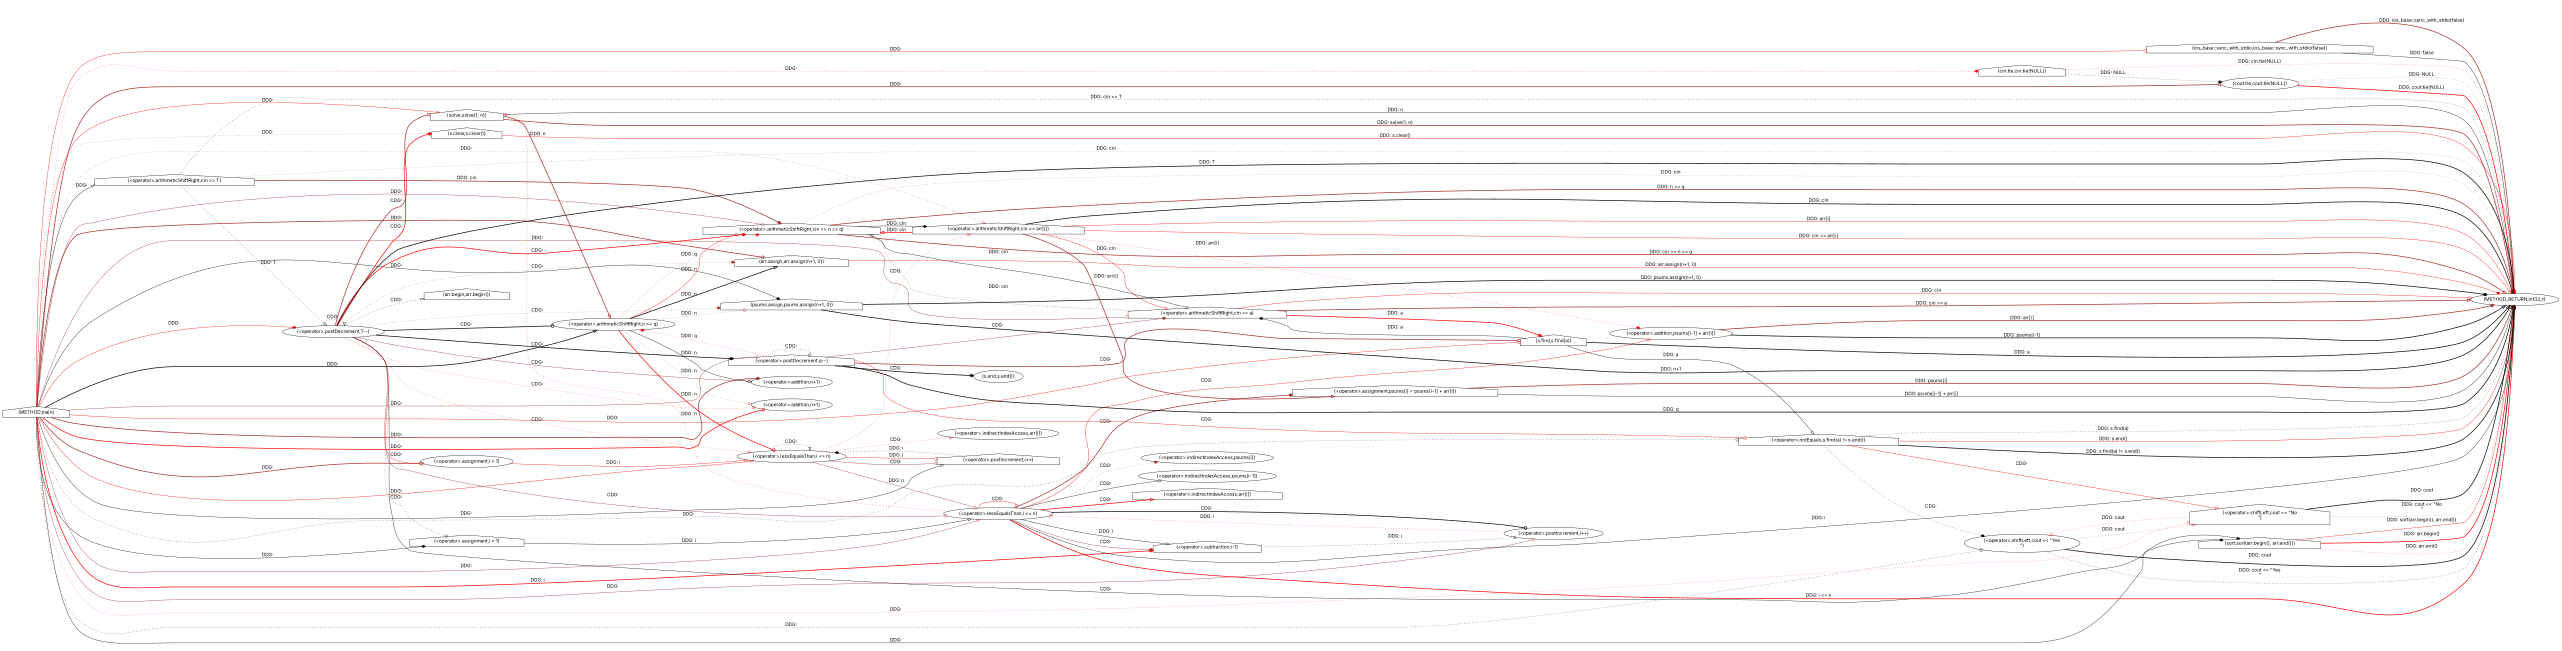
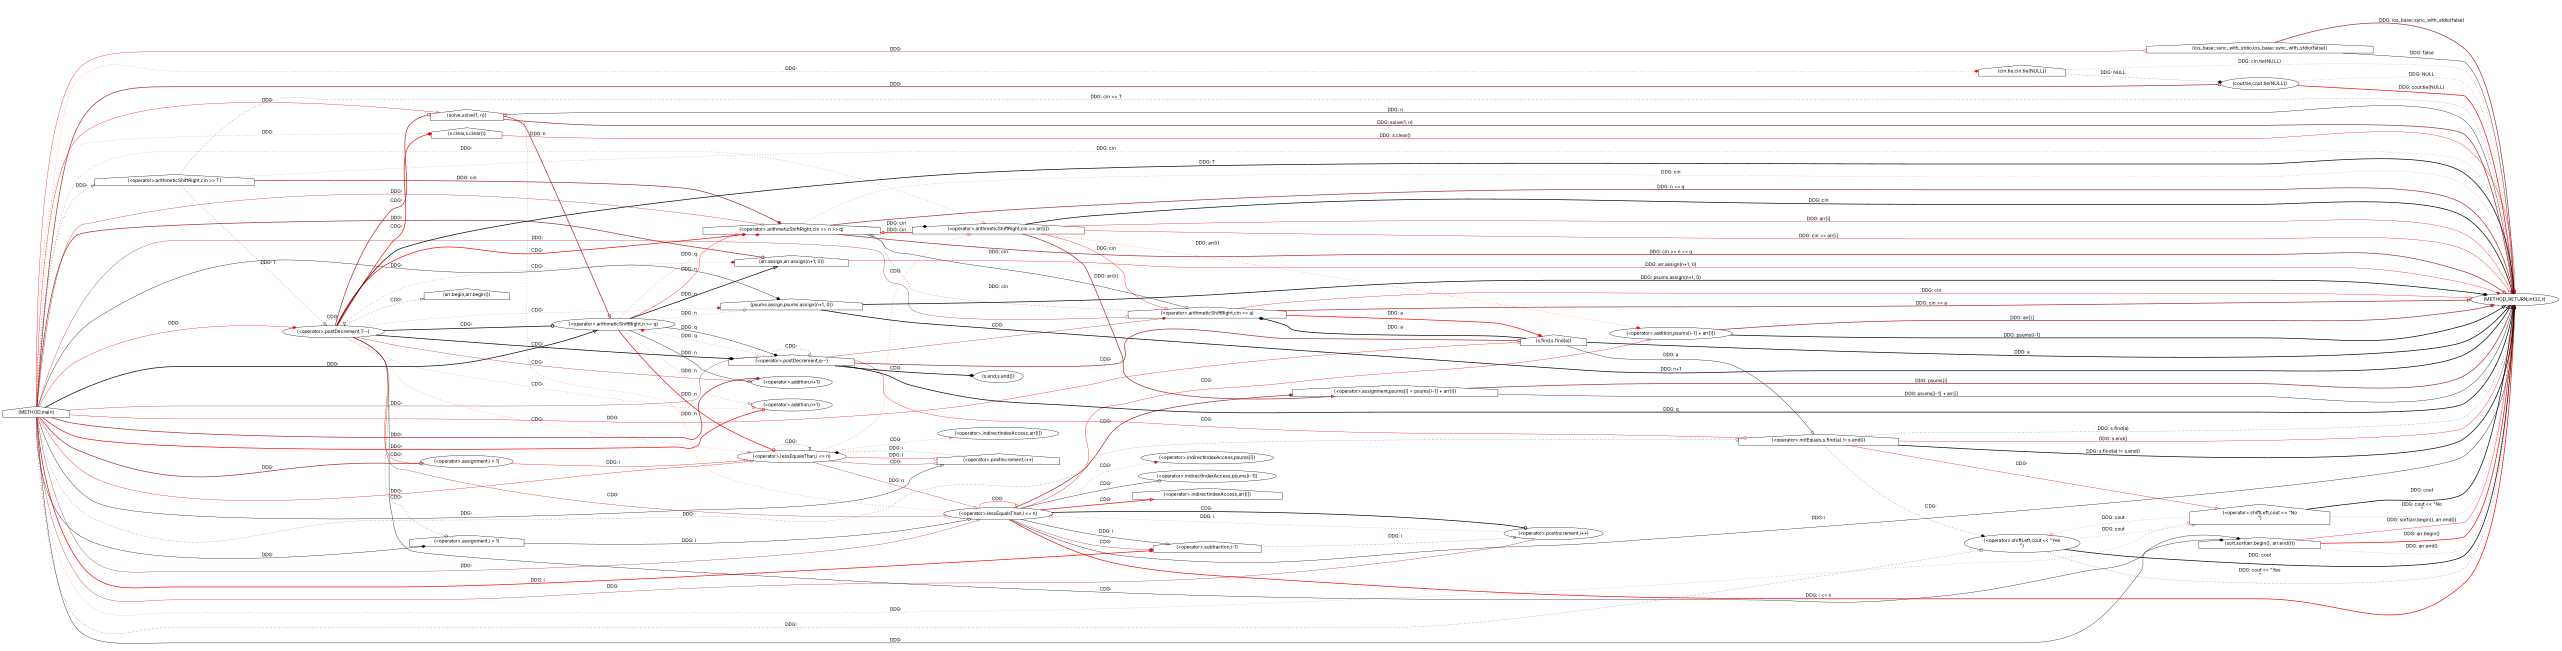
(890, 226) -> (890, 226)
(47, 290) -> (47, 290)
(1394, 335) -> (1394, 335)
none -> (720, 338)
